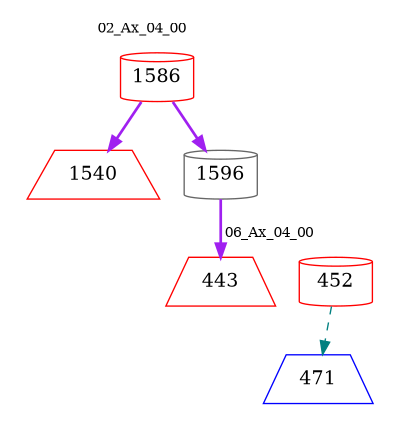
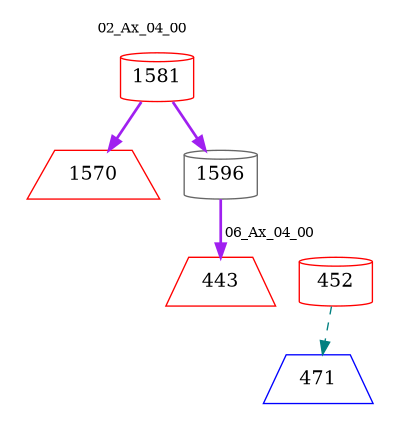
(157, 77) -> (157, 77)
(93, 175) -> (93, 175)
